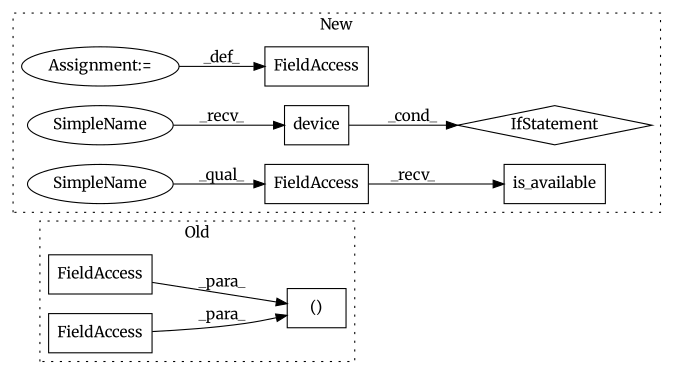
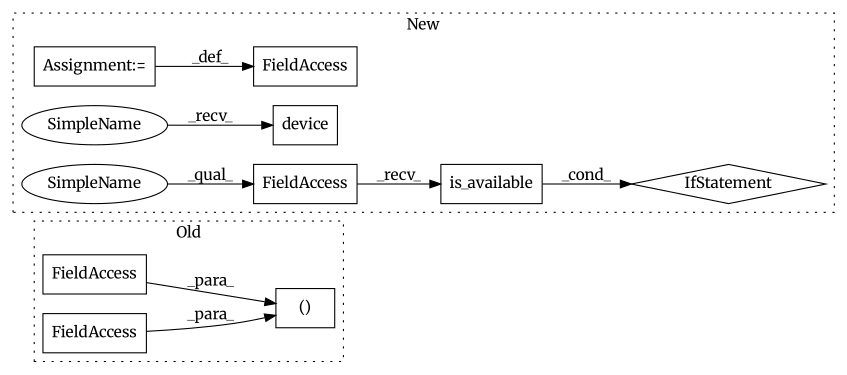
(100, 66) -> (95, 66)
(398, 125) -> (581, 184)
